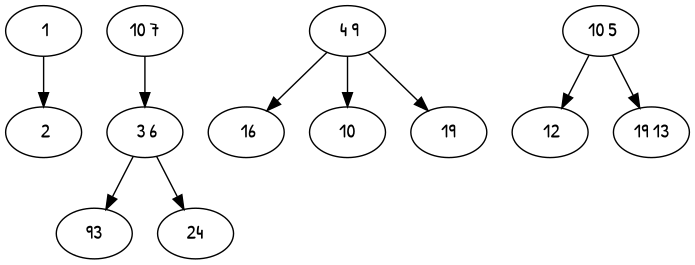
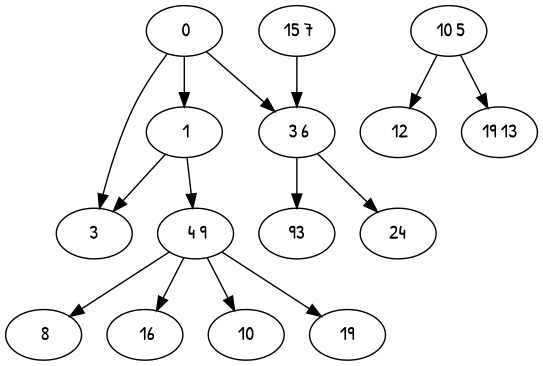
(145, 31) -> (297, 31)
none -> (184, 31)
(44, 132) -> (94, 234)
none -> (189, 176)
none -> (44, 335)
